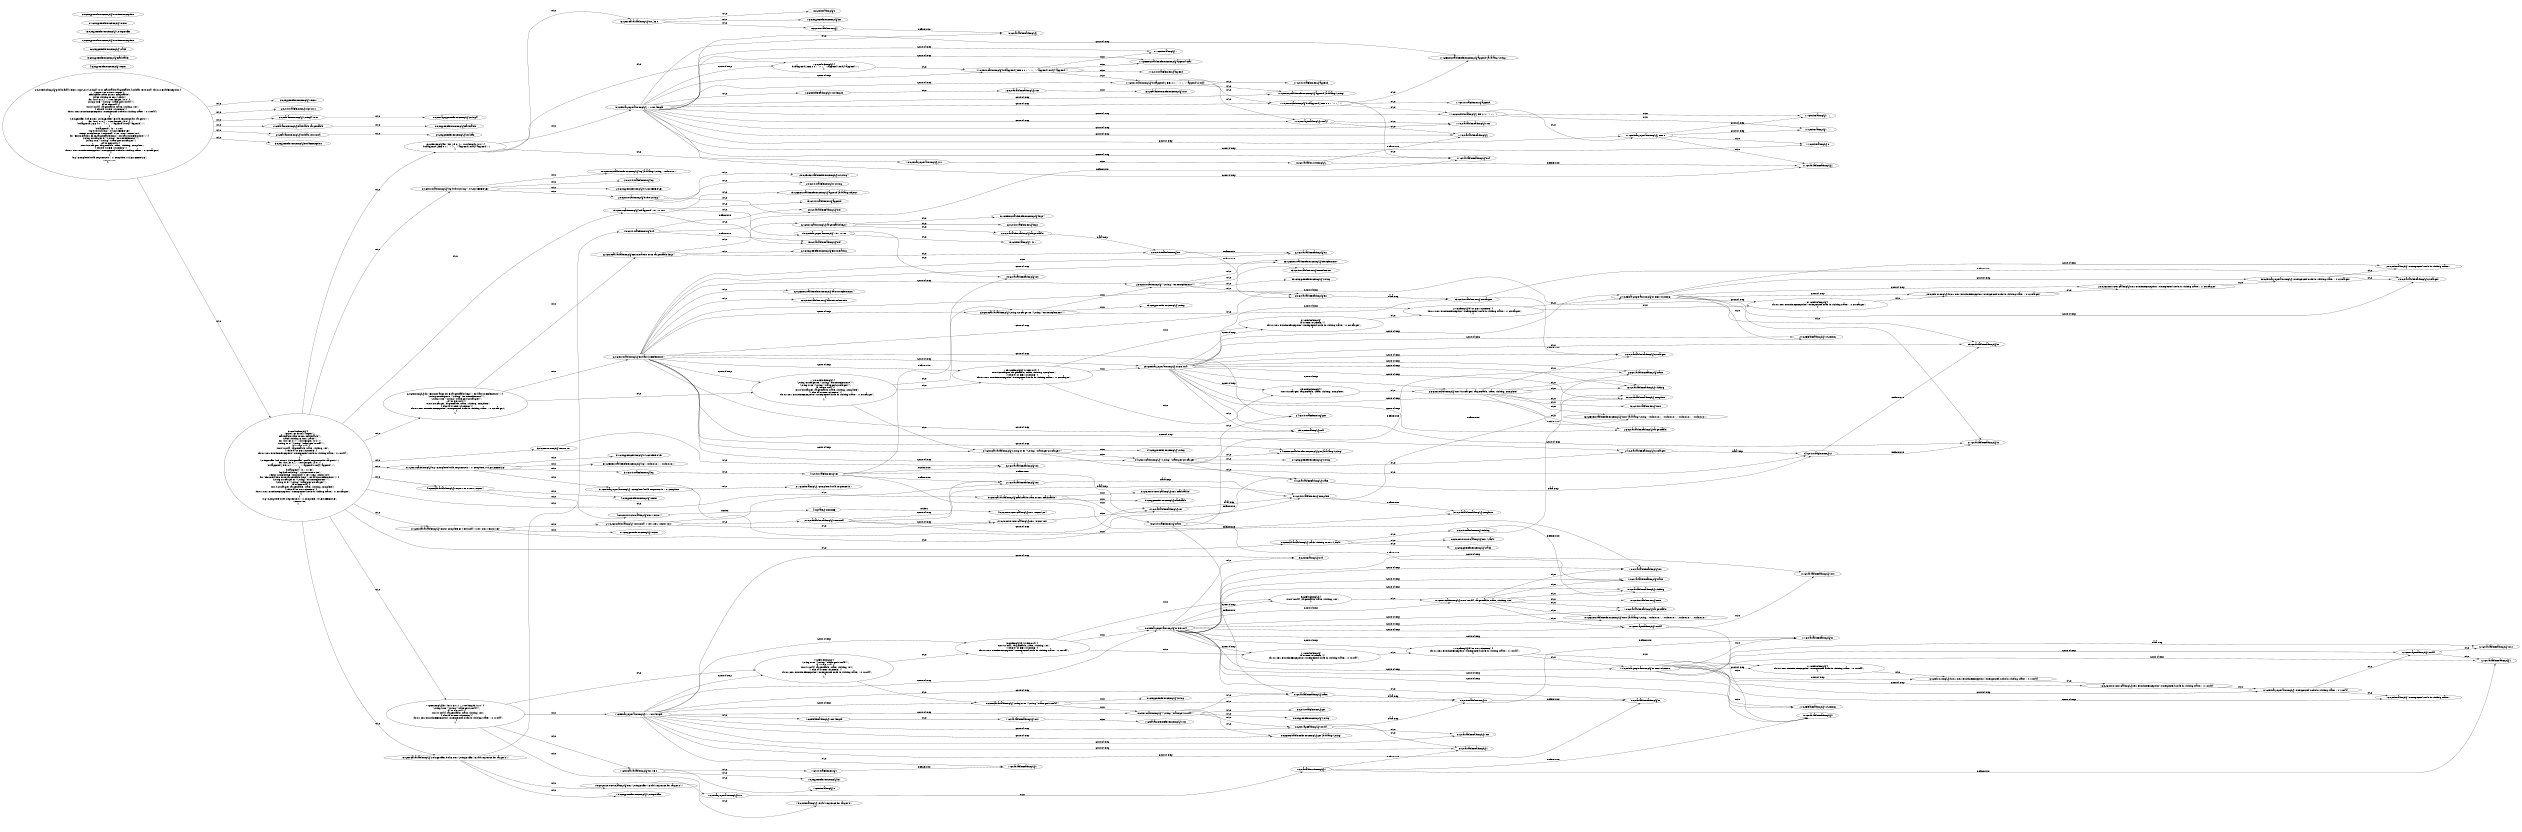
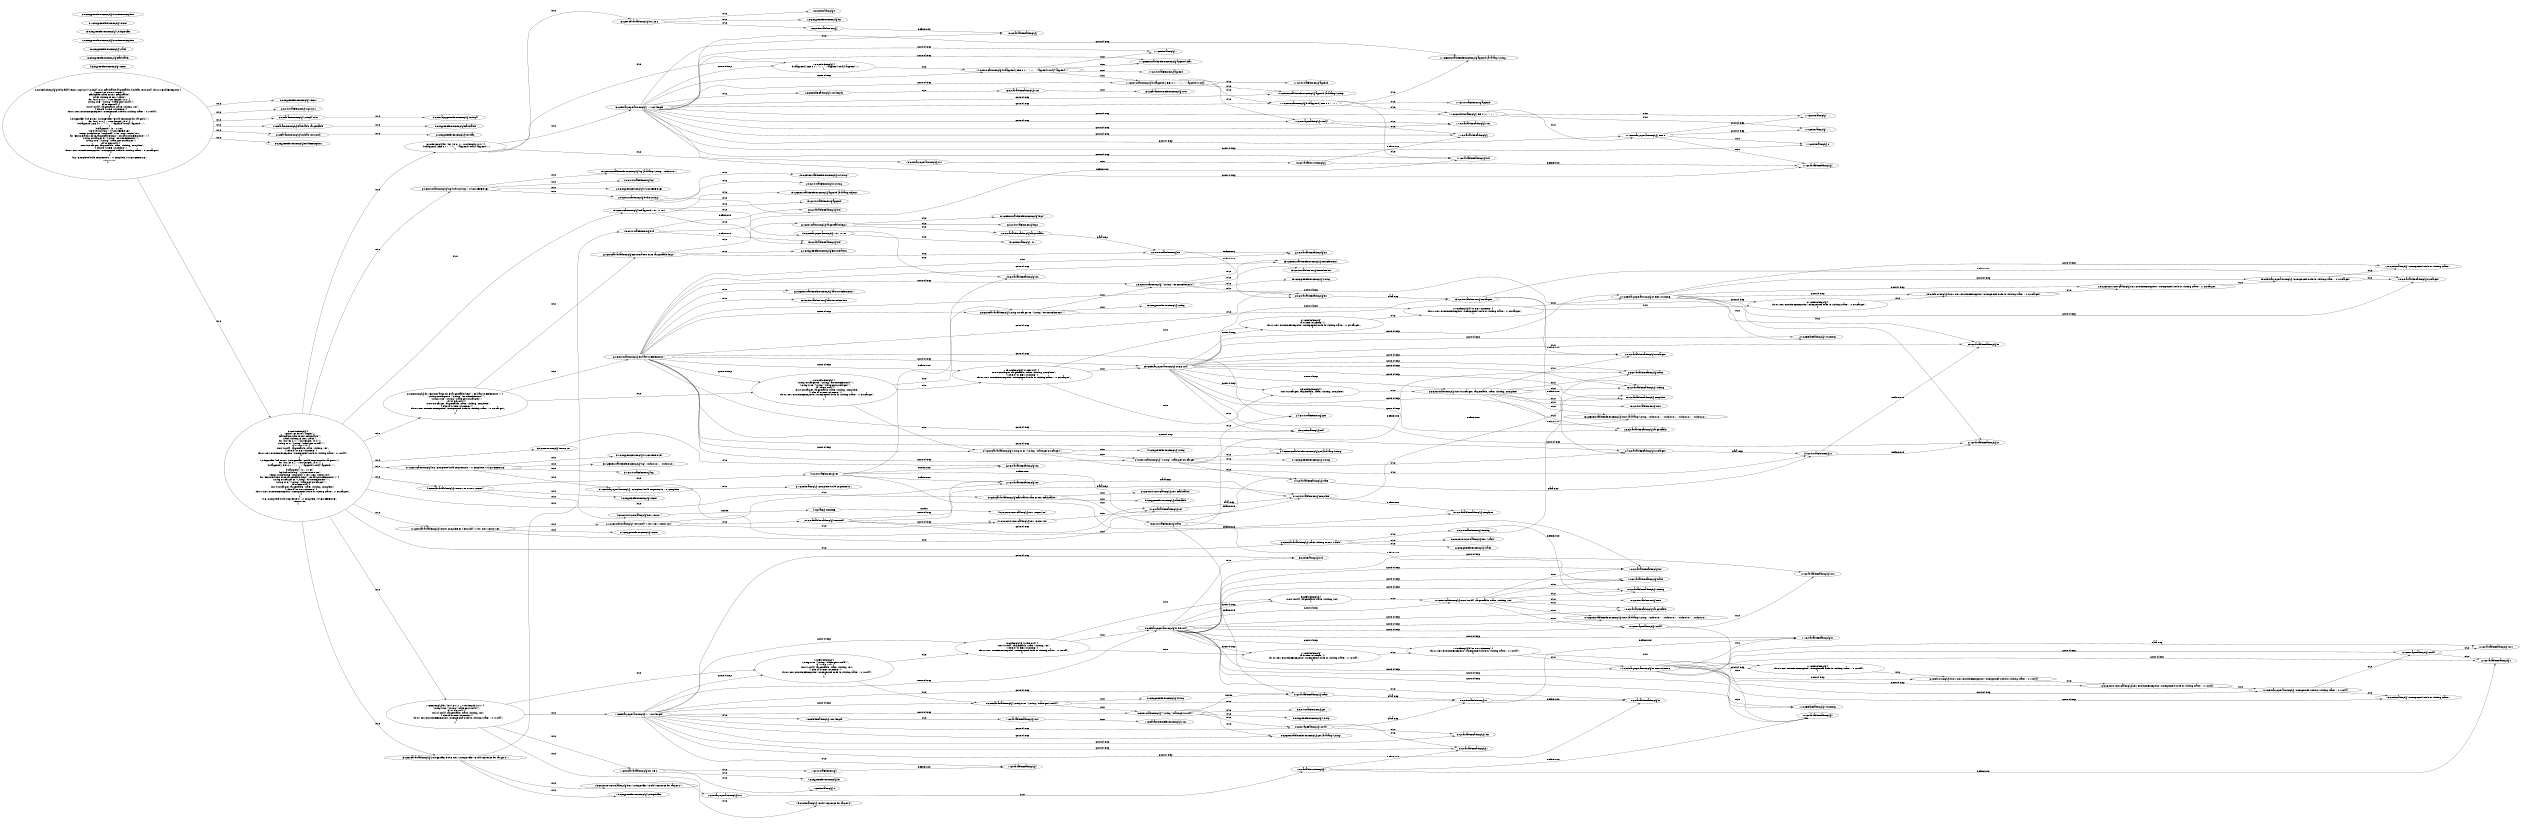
none -> (1544, 376)
(731, 473) -> (642, 481)
(1229, 695) -> (1229, 695)
